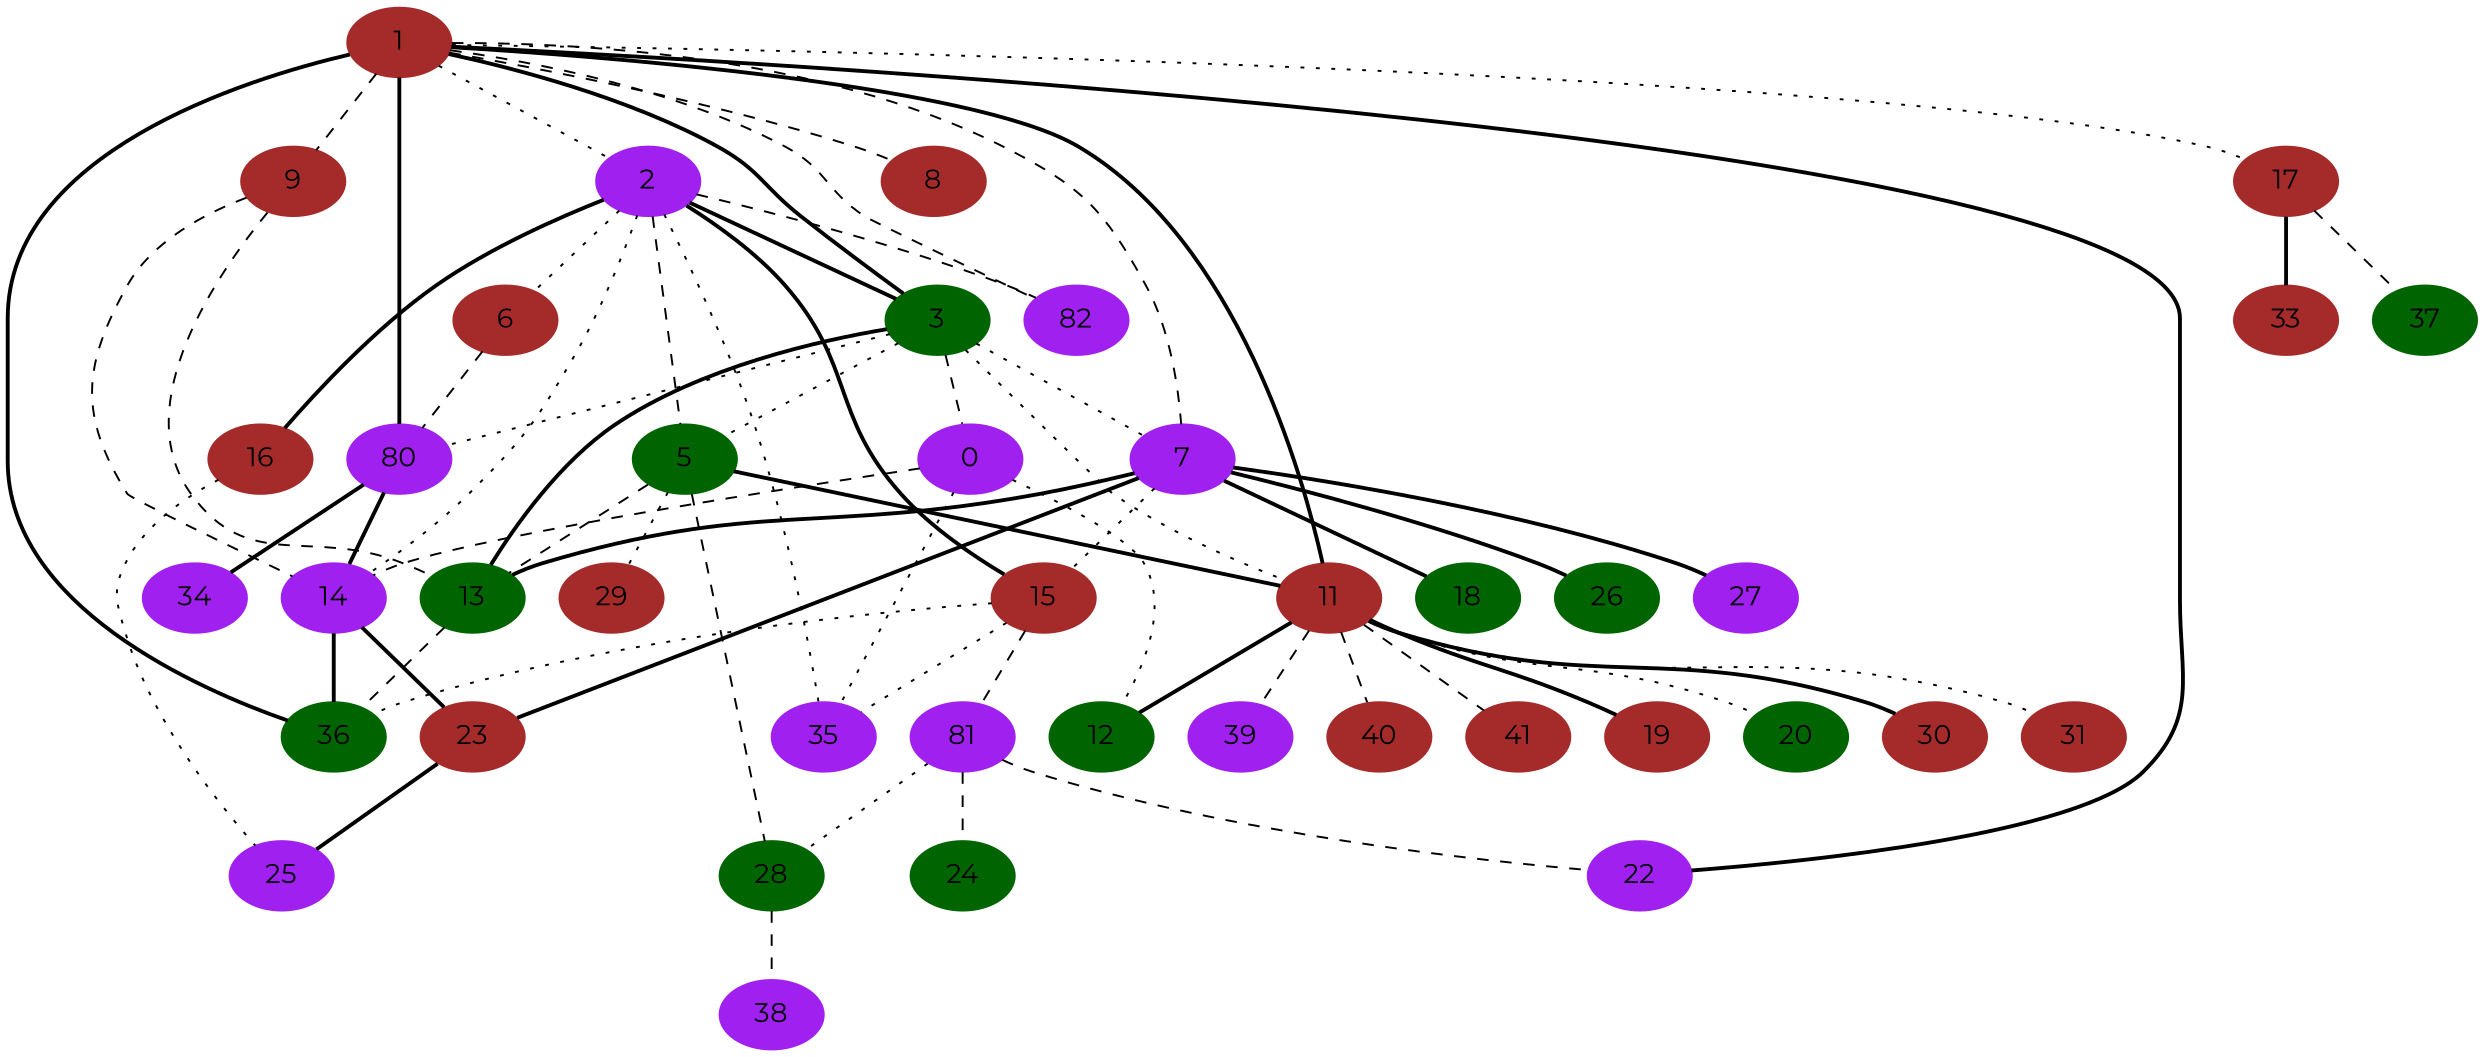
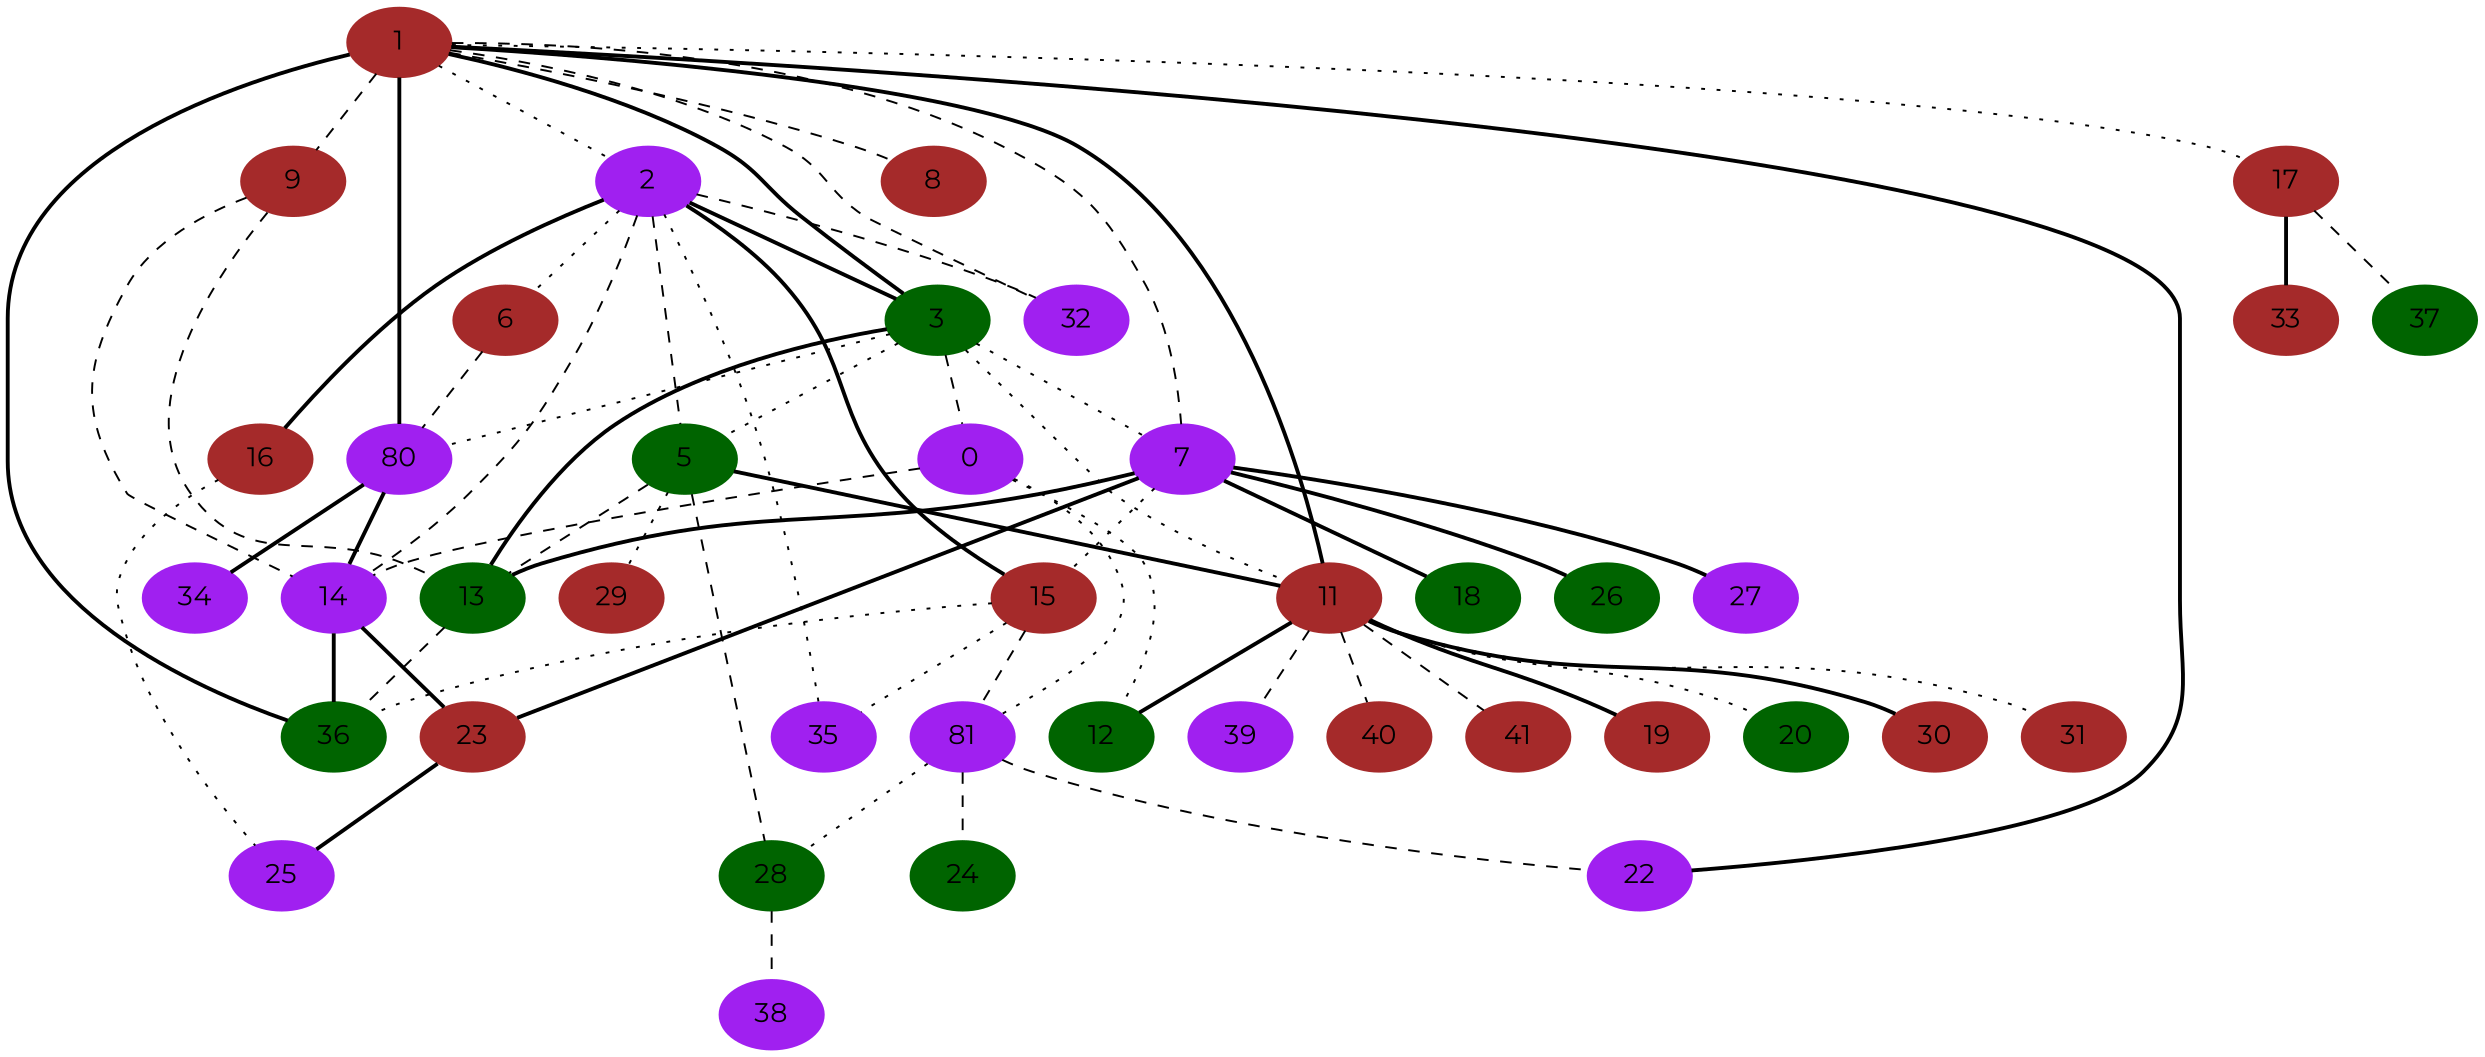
(1076, 320) -> (1076, 320)
(542, 409) -> (542, 409)
(897, 598) -> (1124, 601)
